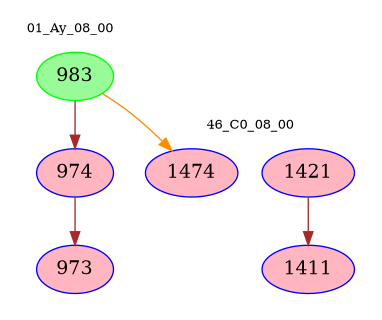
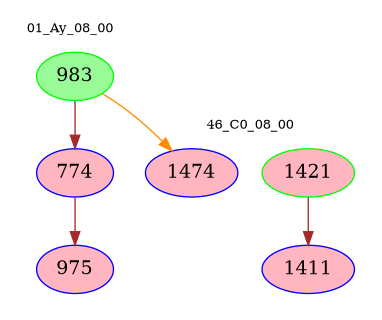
(75, 173) -> (75, 173)
(308, 173) -> (308, 173)
(75, 269) -> (75, 269)
